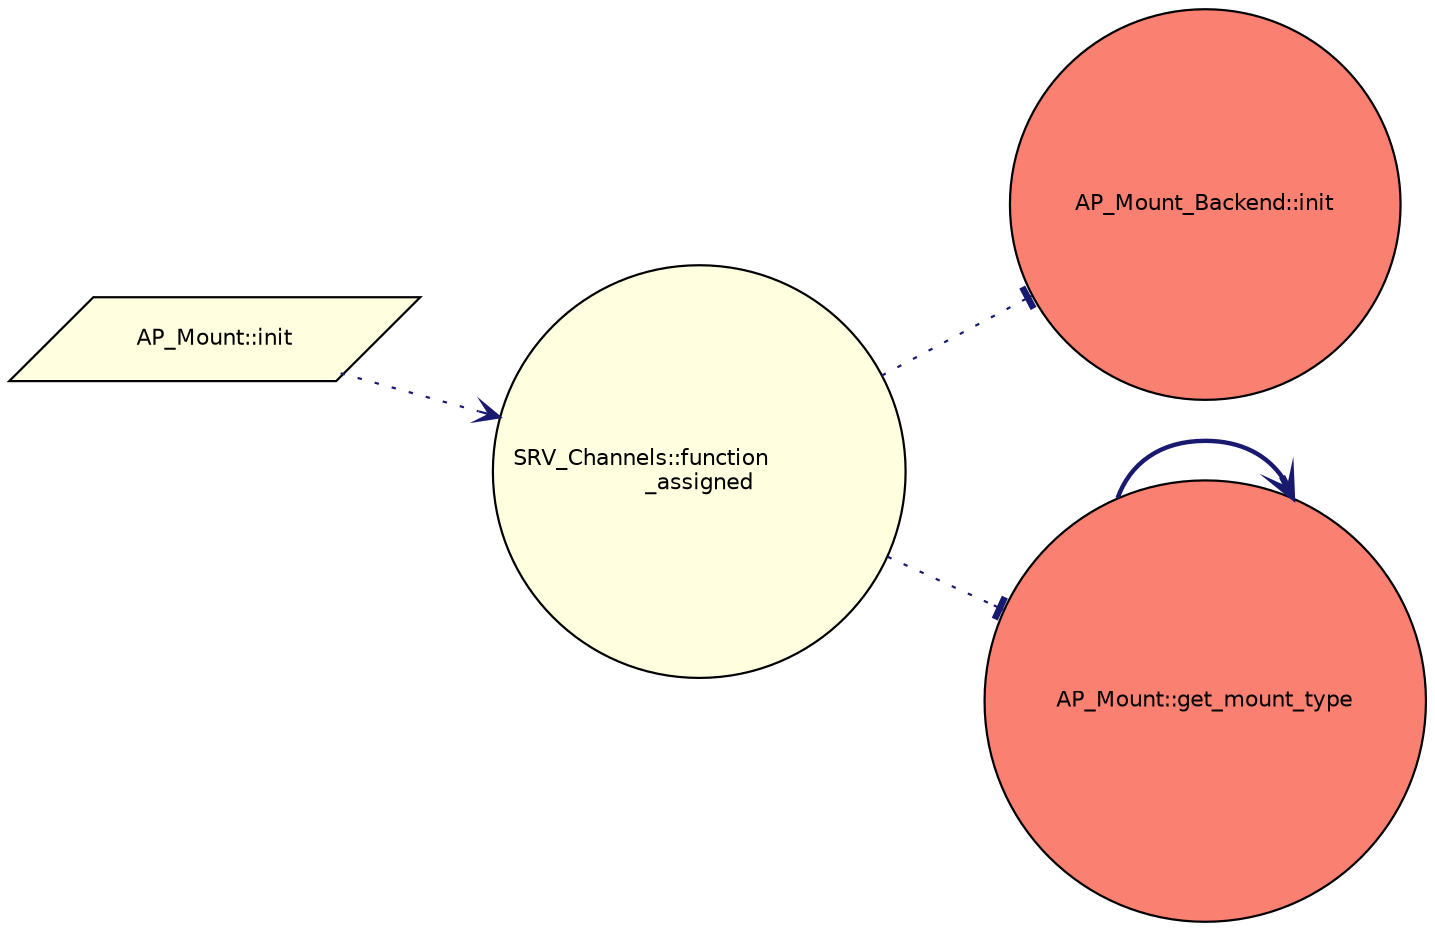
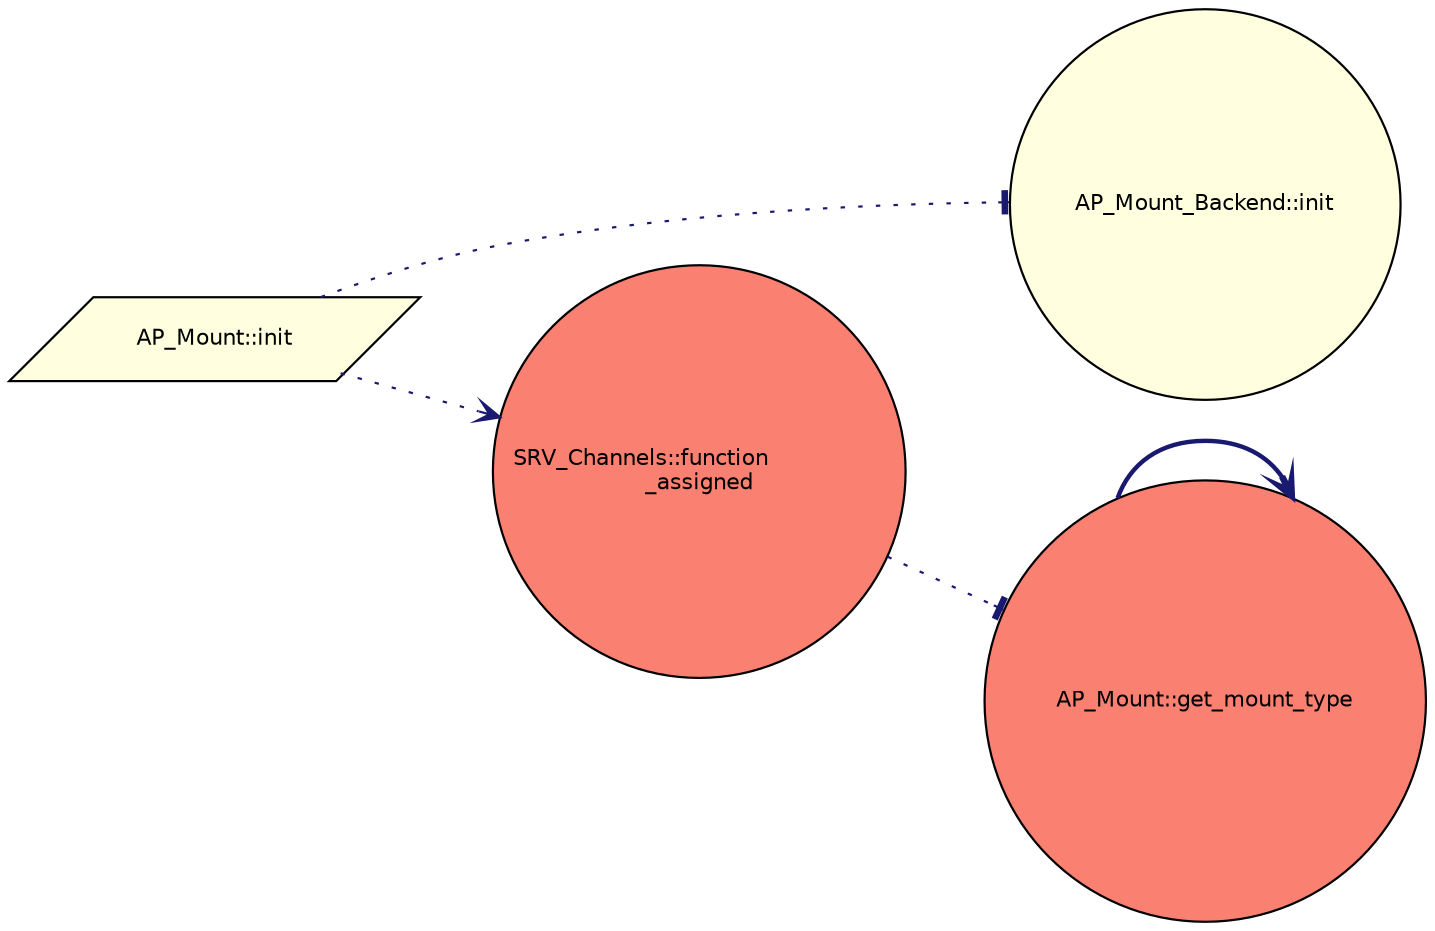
(1205, 205) -> (1205, 205)
(952, 338) -> (655, 223)
(699, 472) -> (699, 472)
